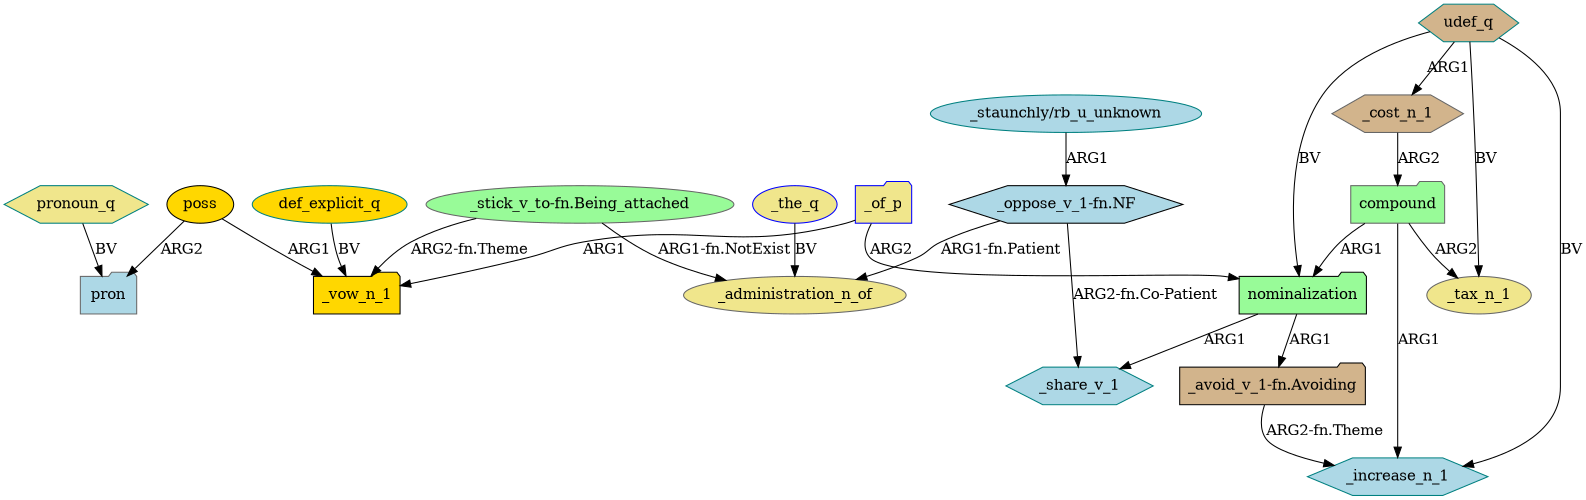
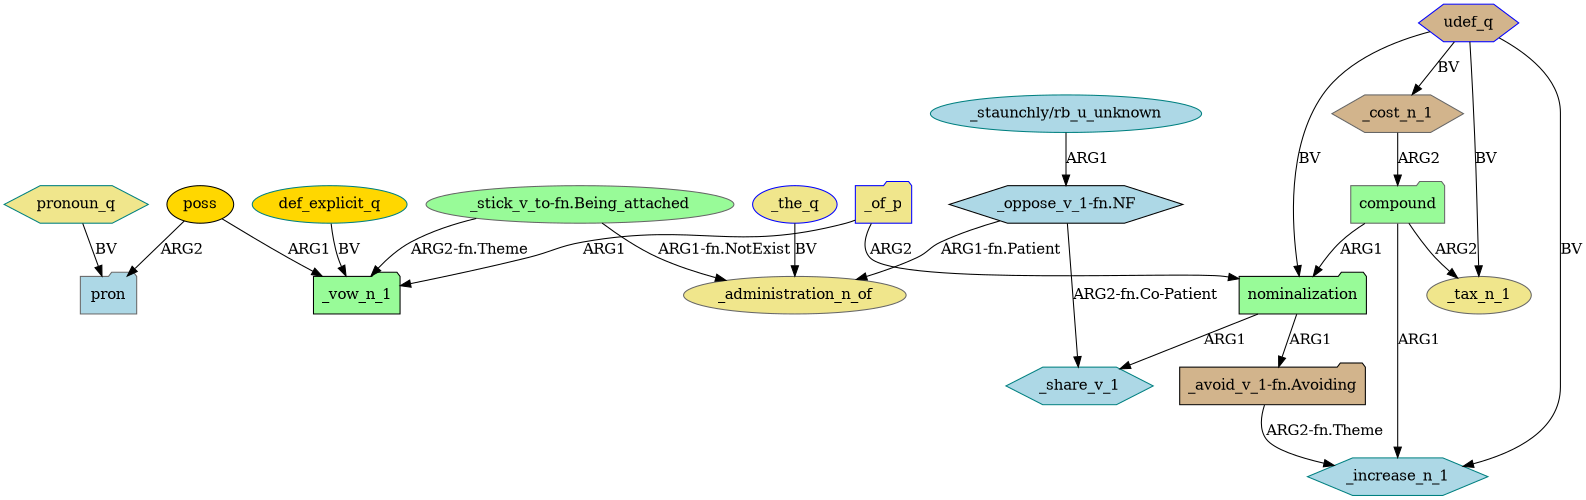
(1469, 23) -> (1469, 23)
(1448, 68) -> (1448, 68)
(357, 295) -> (357, 295)
